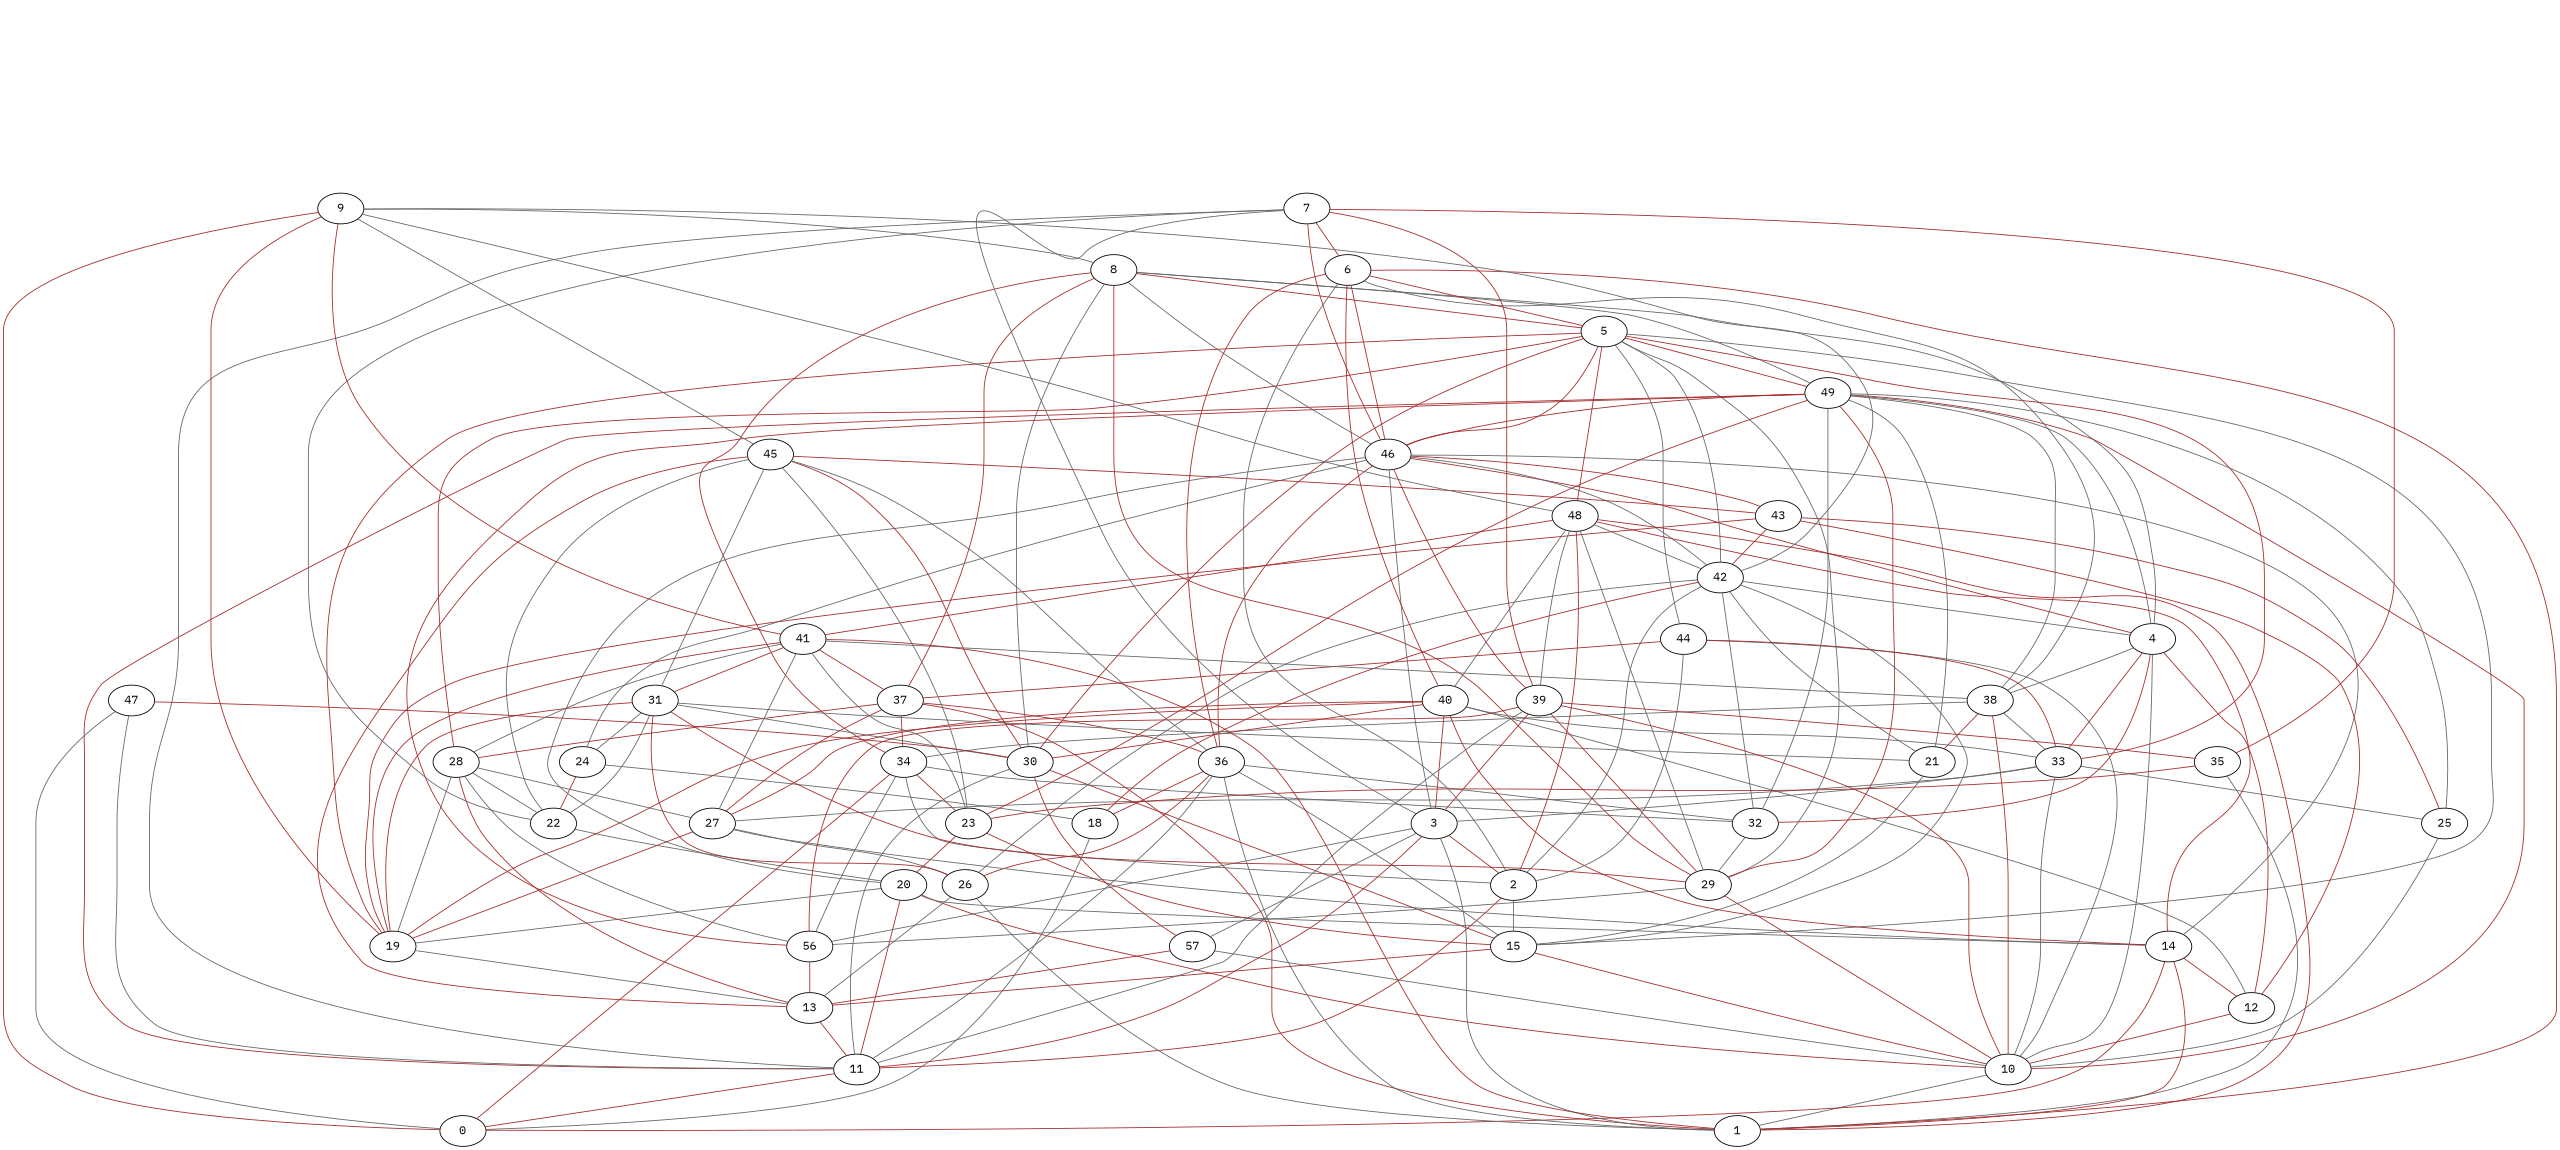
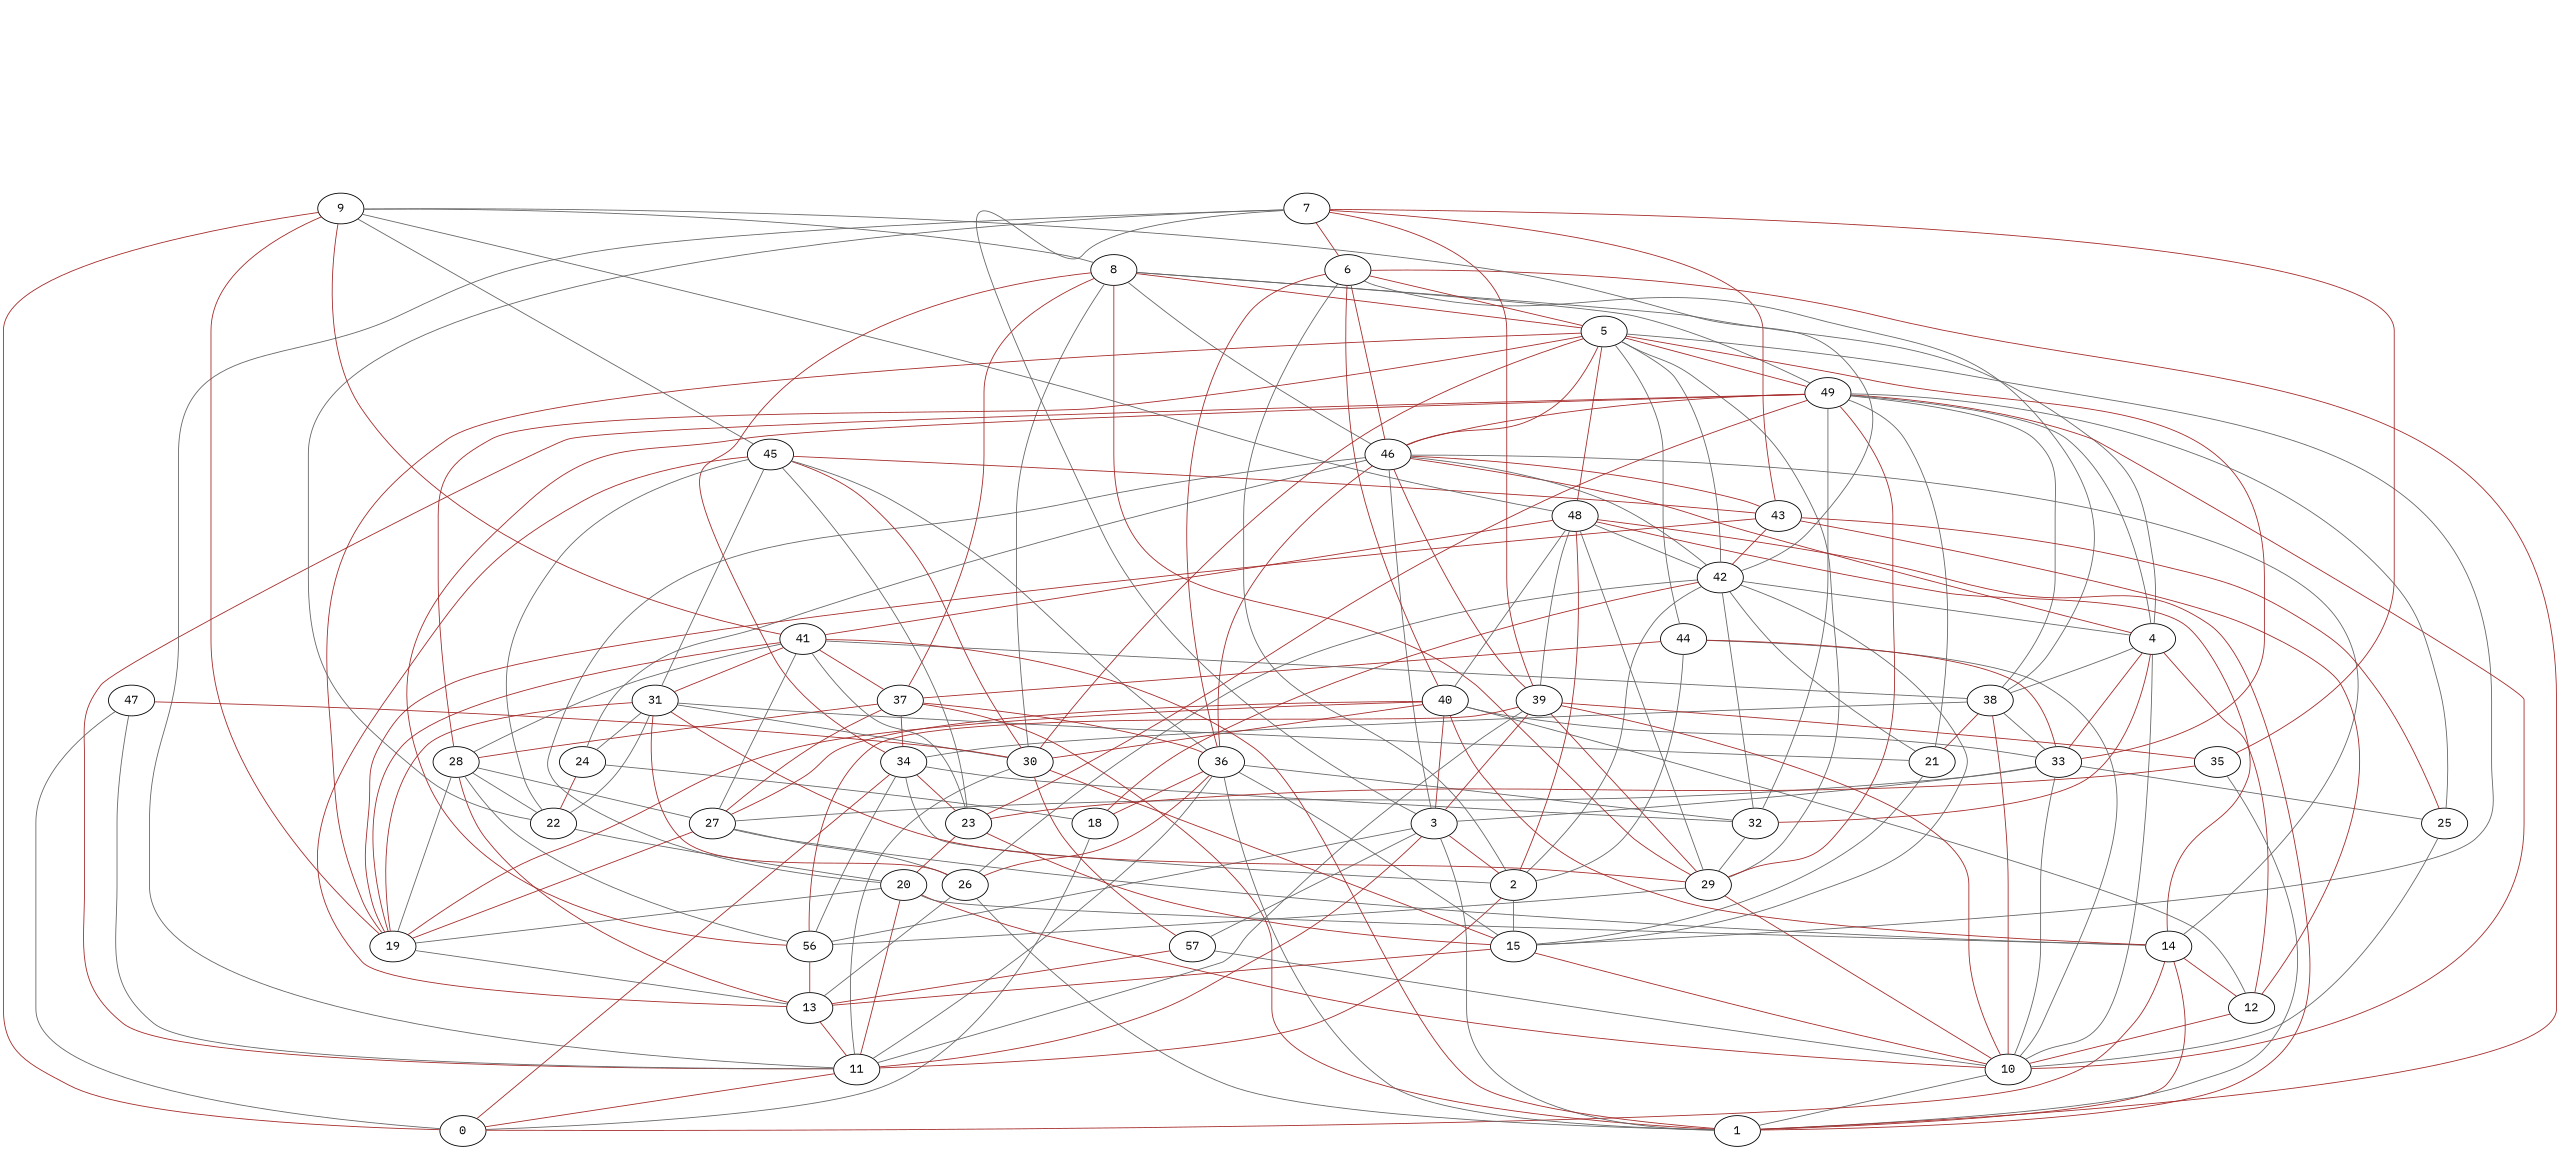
(1333, 335) -> (1645, 253)
